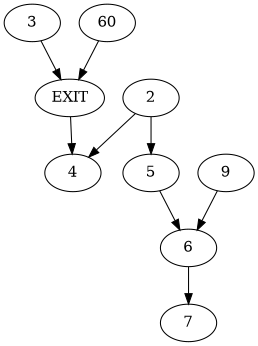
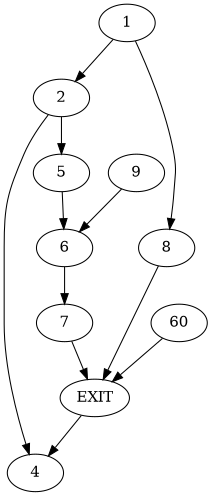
(32, 23) -> (167, 248)
none -> (127, 23)
none -> (78, 355)
